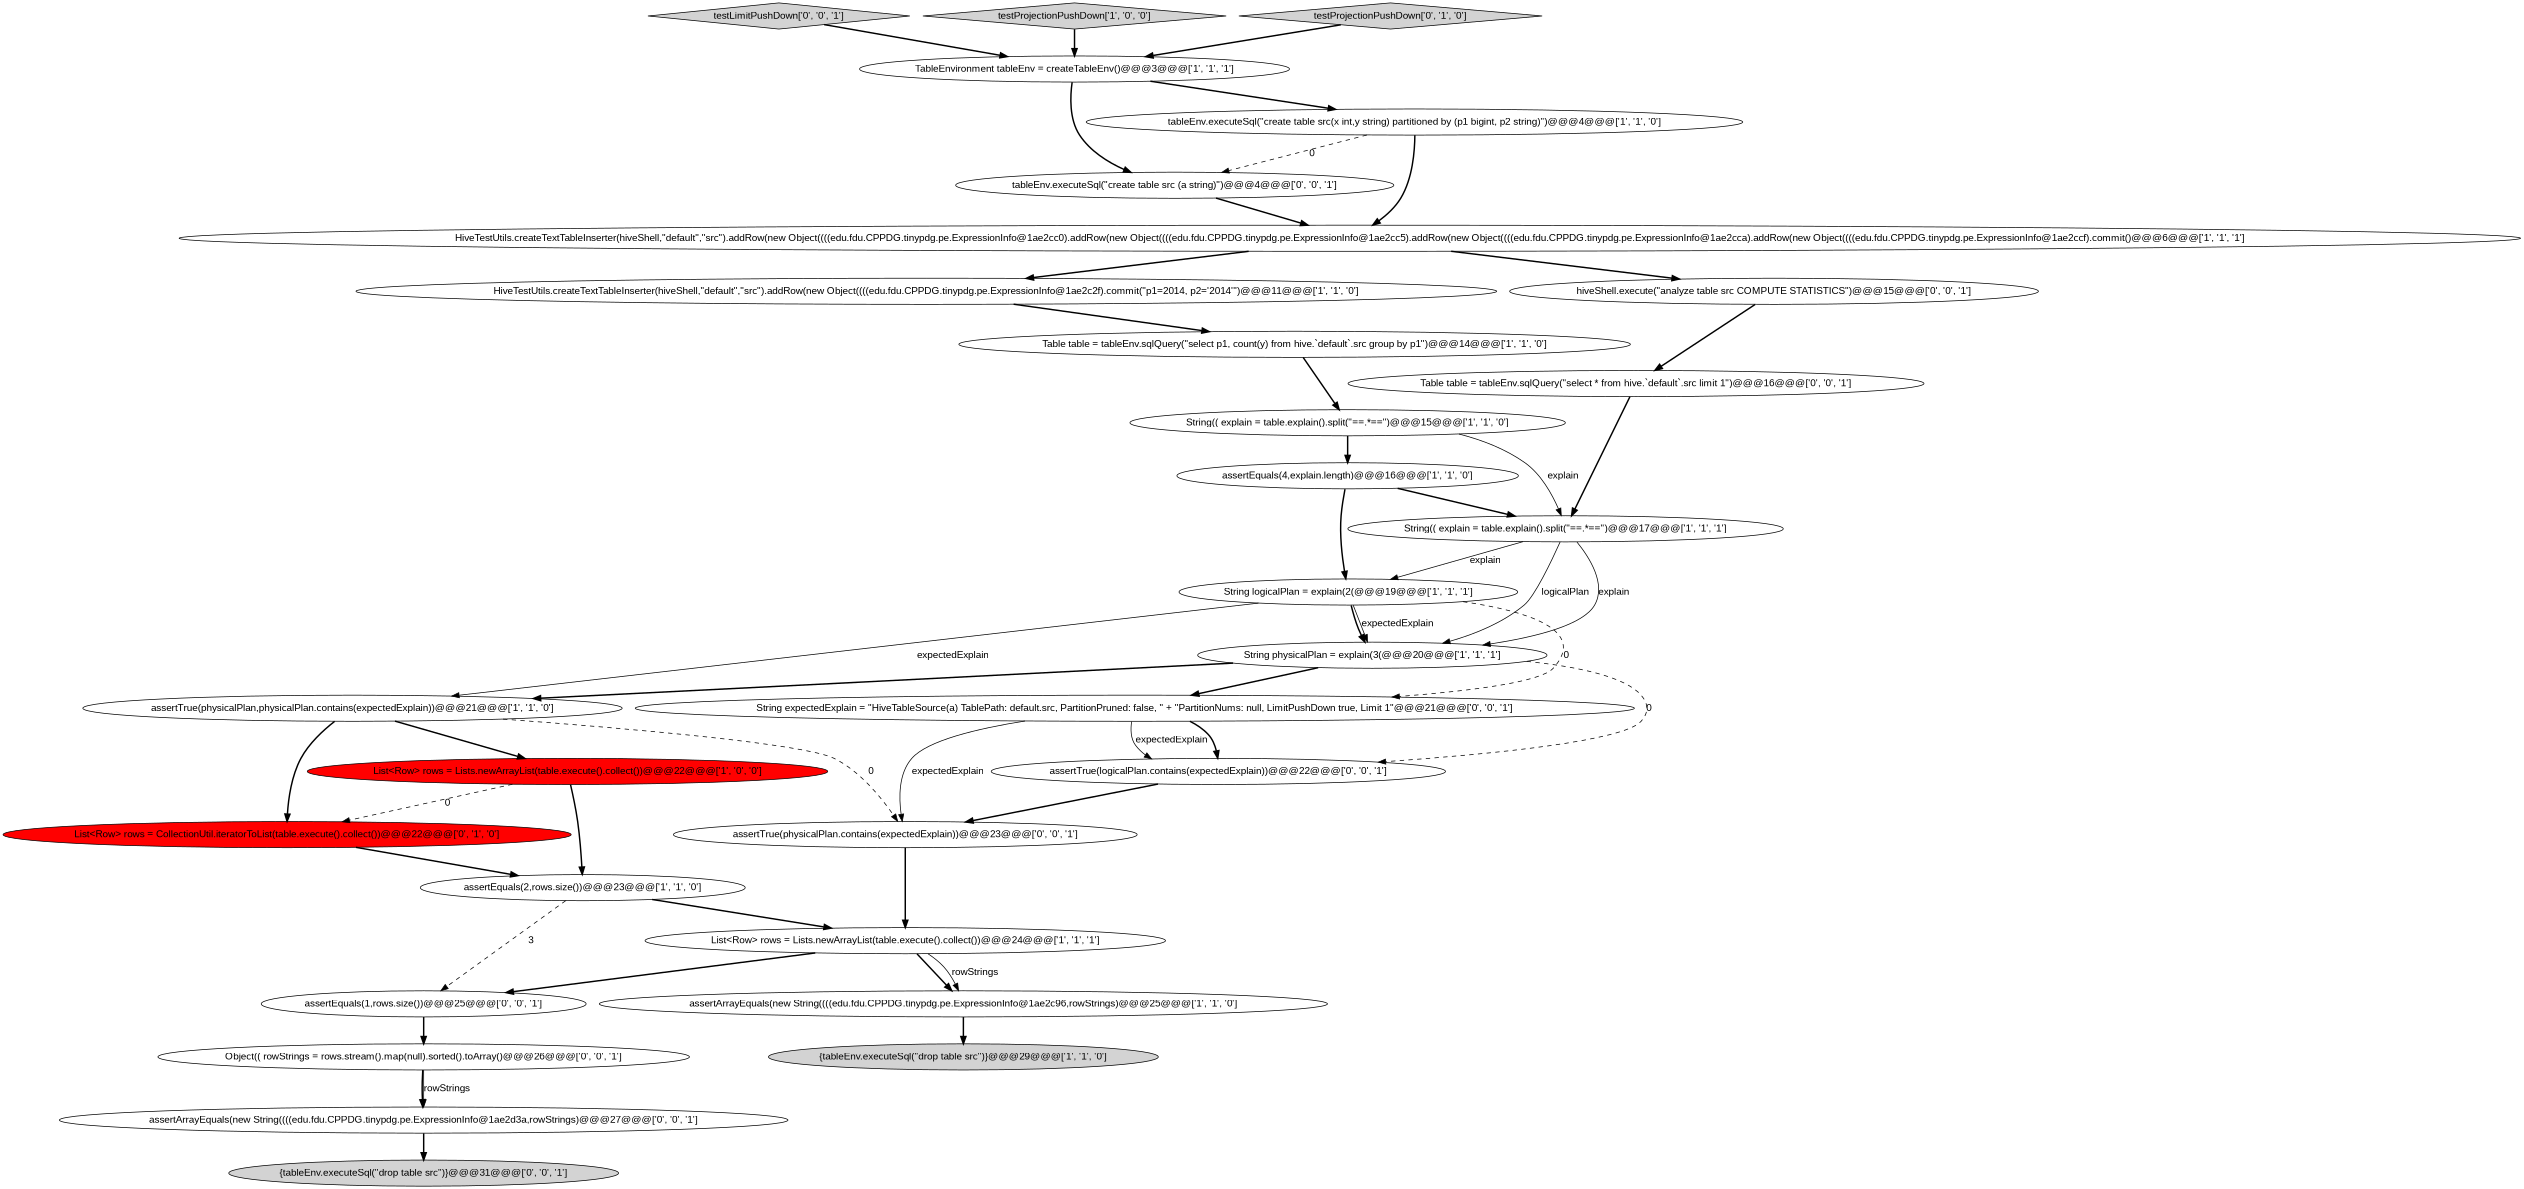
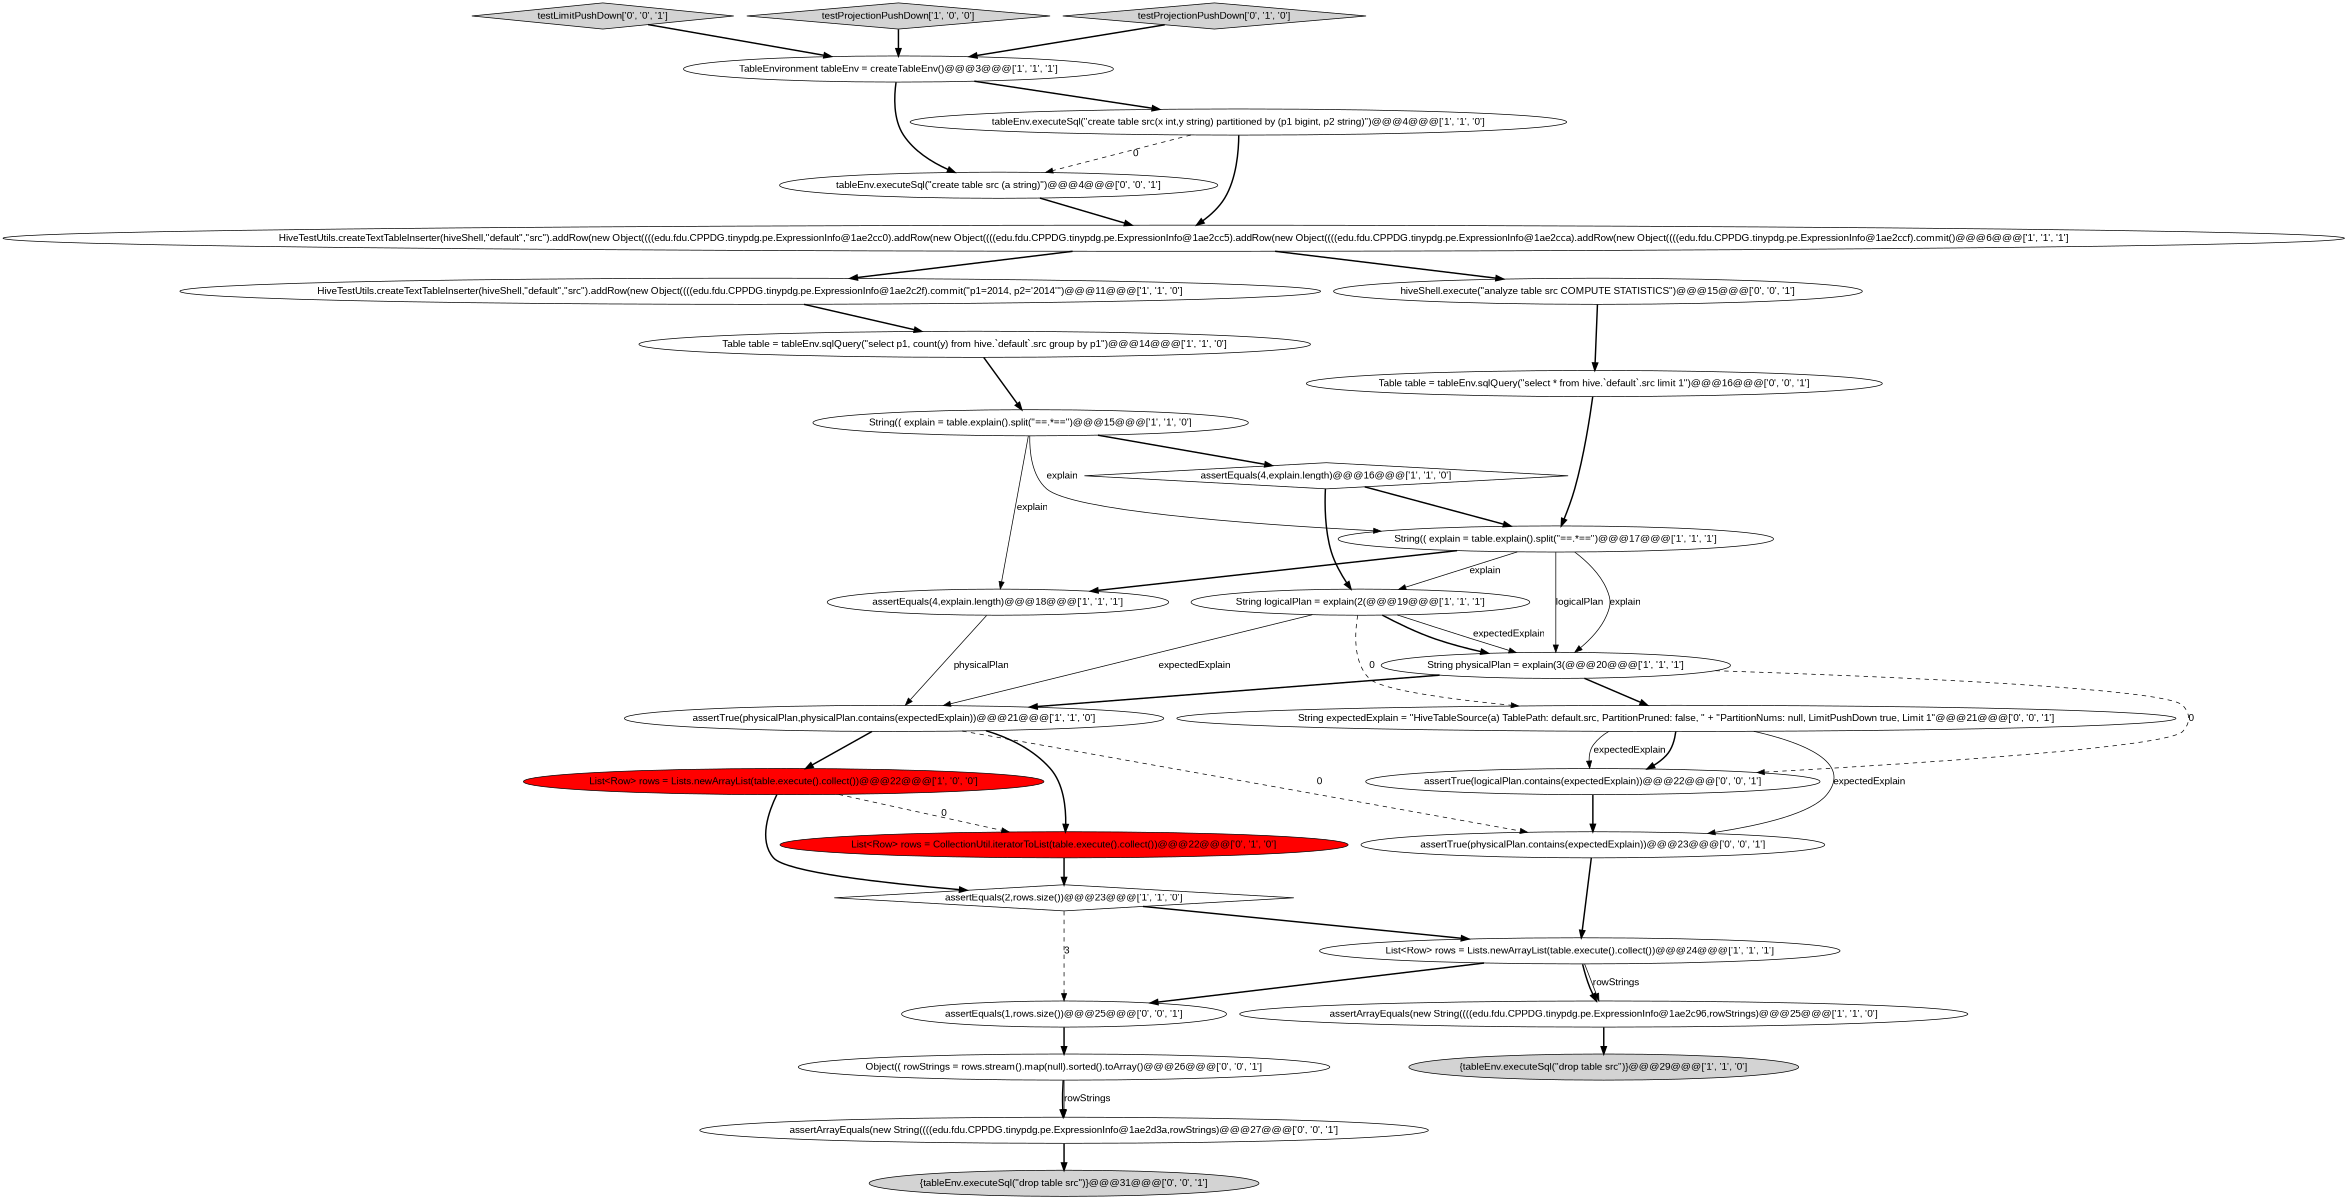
(1348, 476) -> (1326, 476)
none -> (998, 602)
(583, 888) -> (1064, 898)
